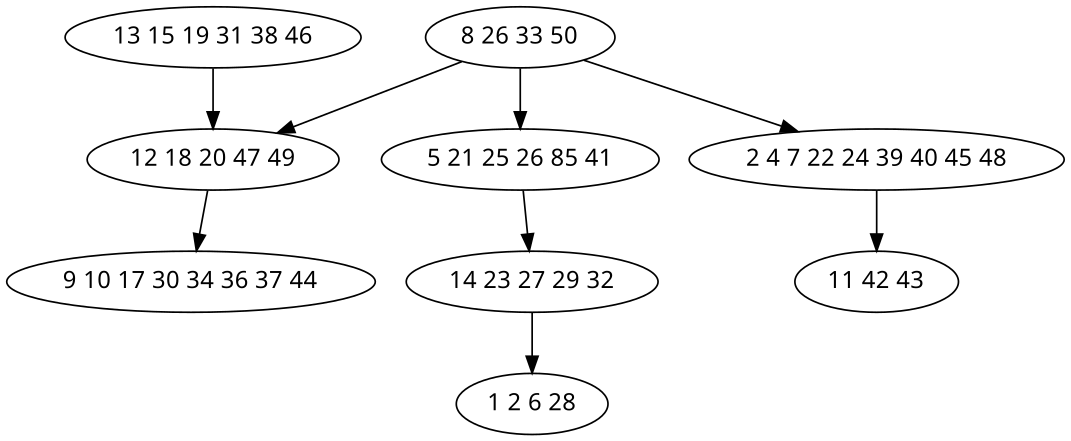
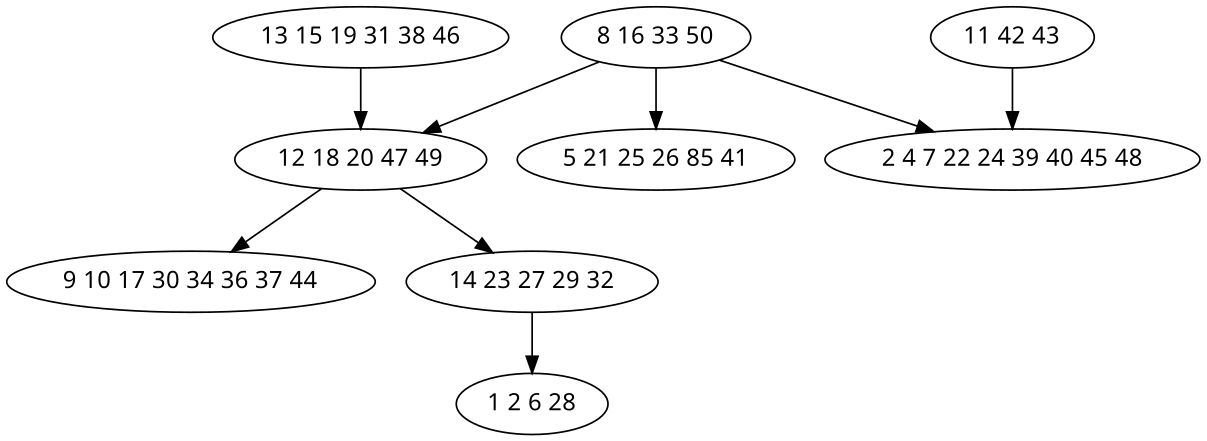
(520, 37) -> (656, 37)
(525, 212) -> (439, 216)
(877, 212) -> (1012, 90)
